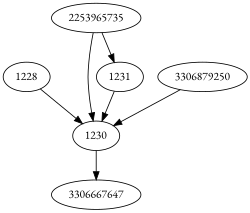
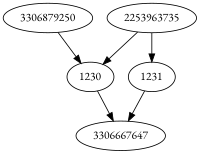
(96, 18) -> (152, 18)
(27, 77) -> none
(110, 102) -> (138, 102)
